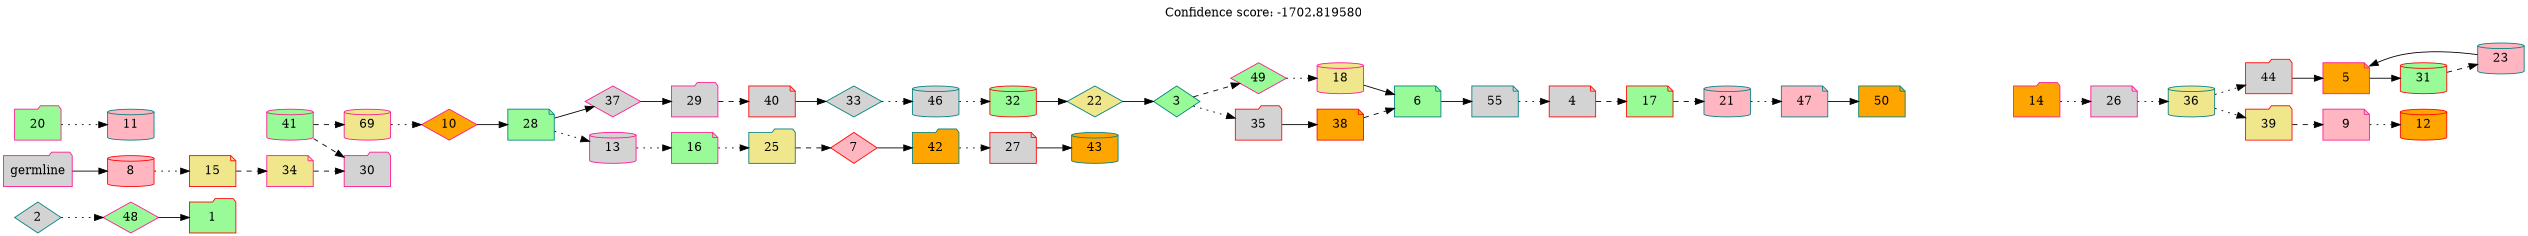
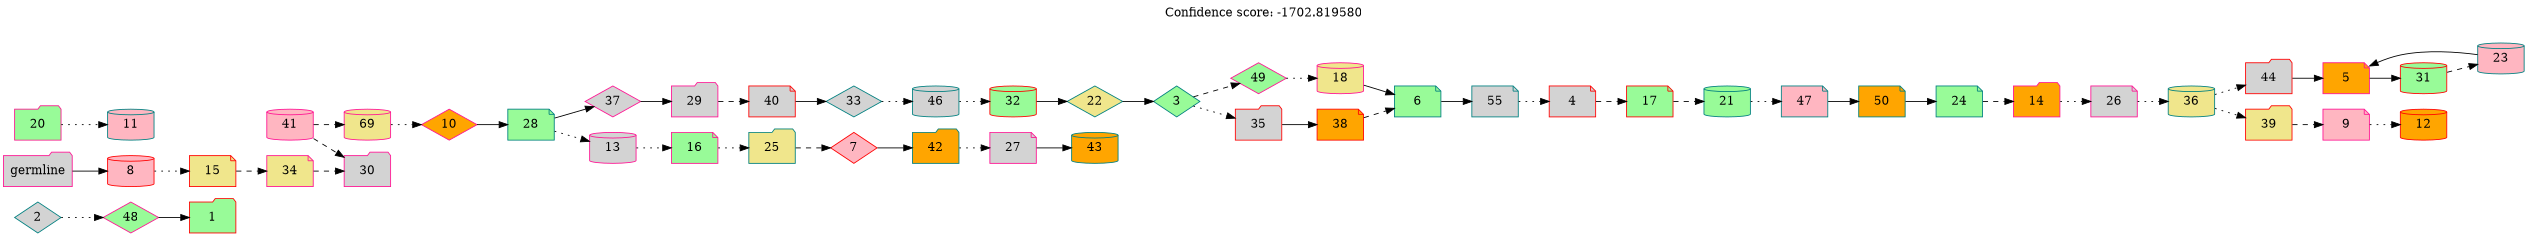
(1727, 101) -> (1727, 101)
none -> (1959, 101)
(290, 125) -> (290, 125)
(1013, 148) -> (1013, 148)
